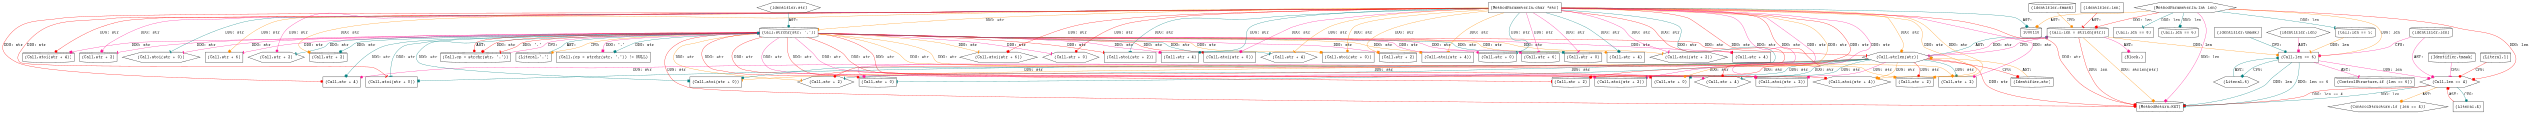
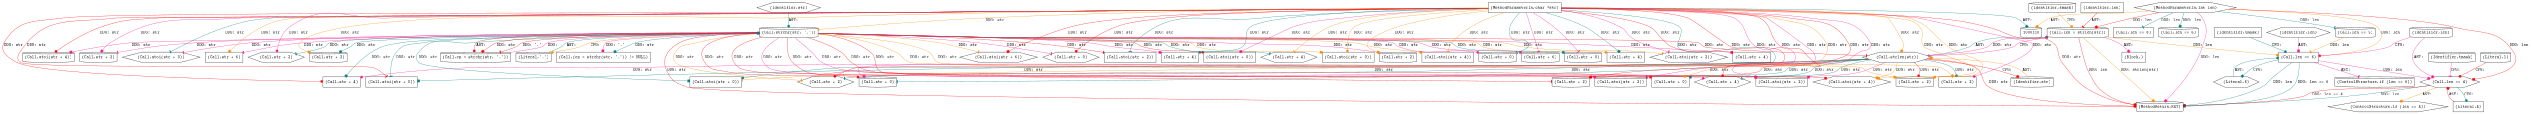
(554, 45) -> (554, 45)
